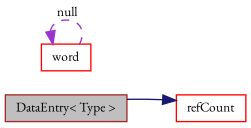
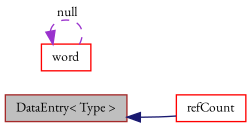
(145, 99) -> (158, 117)
